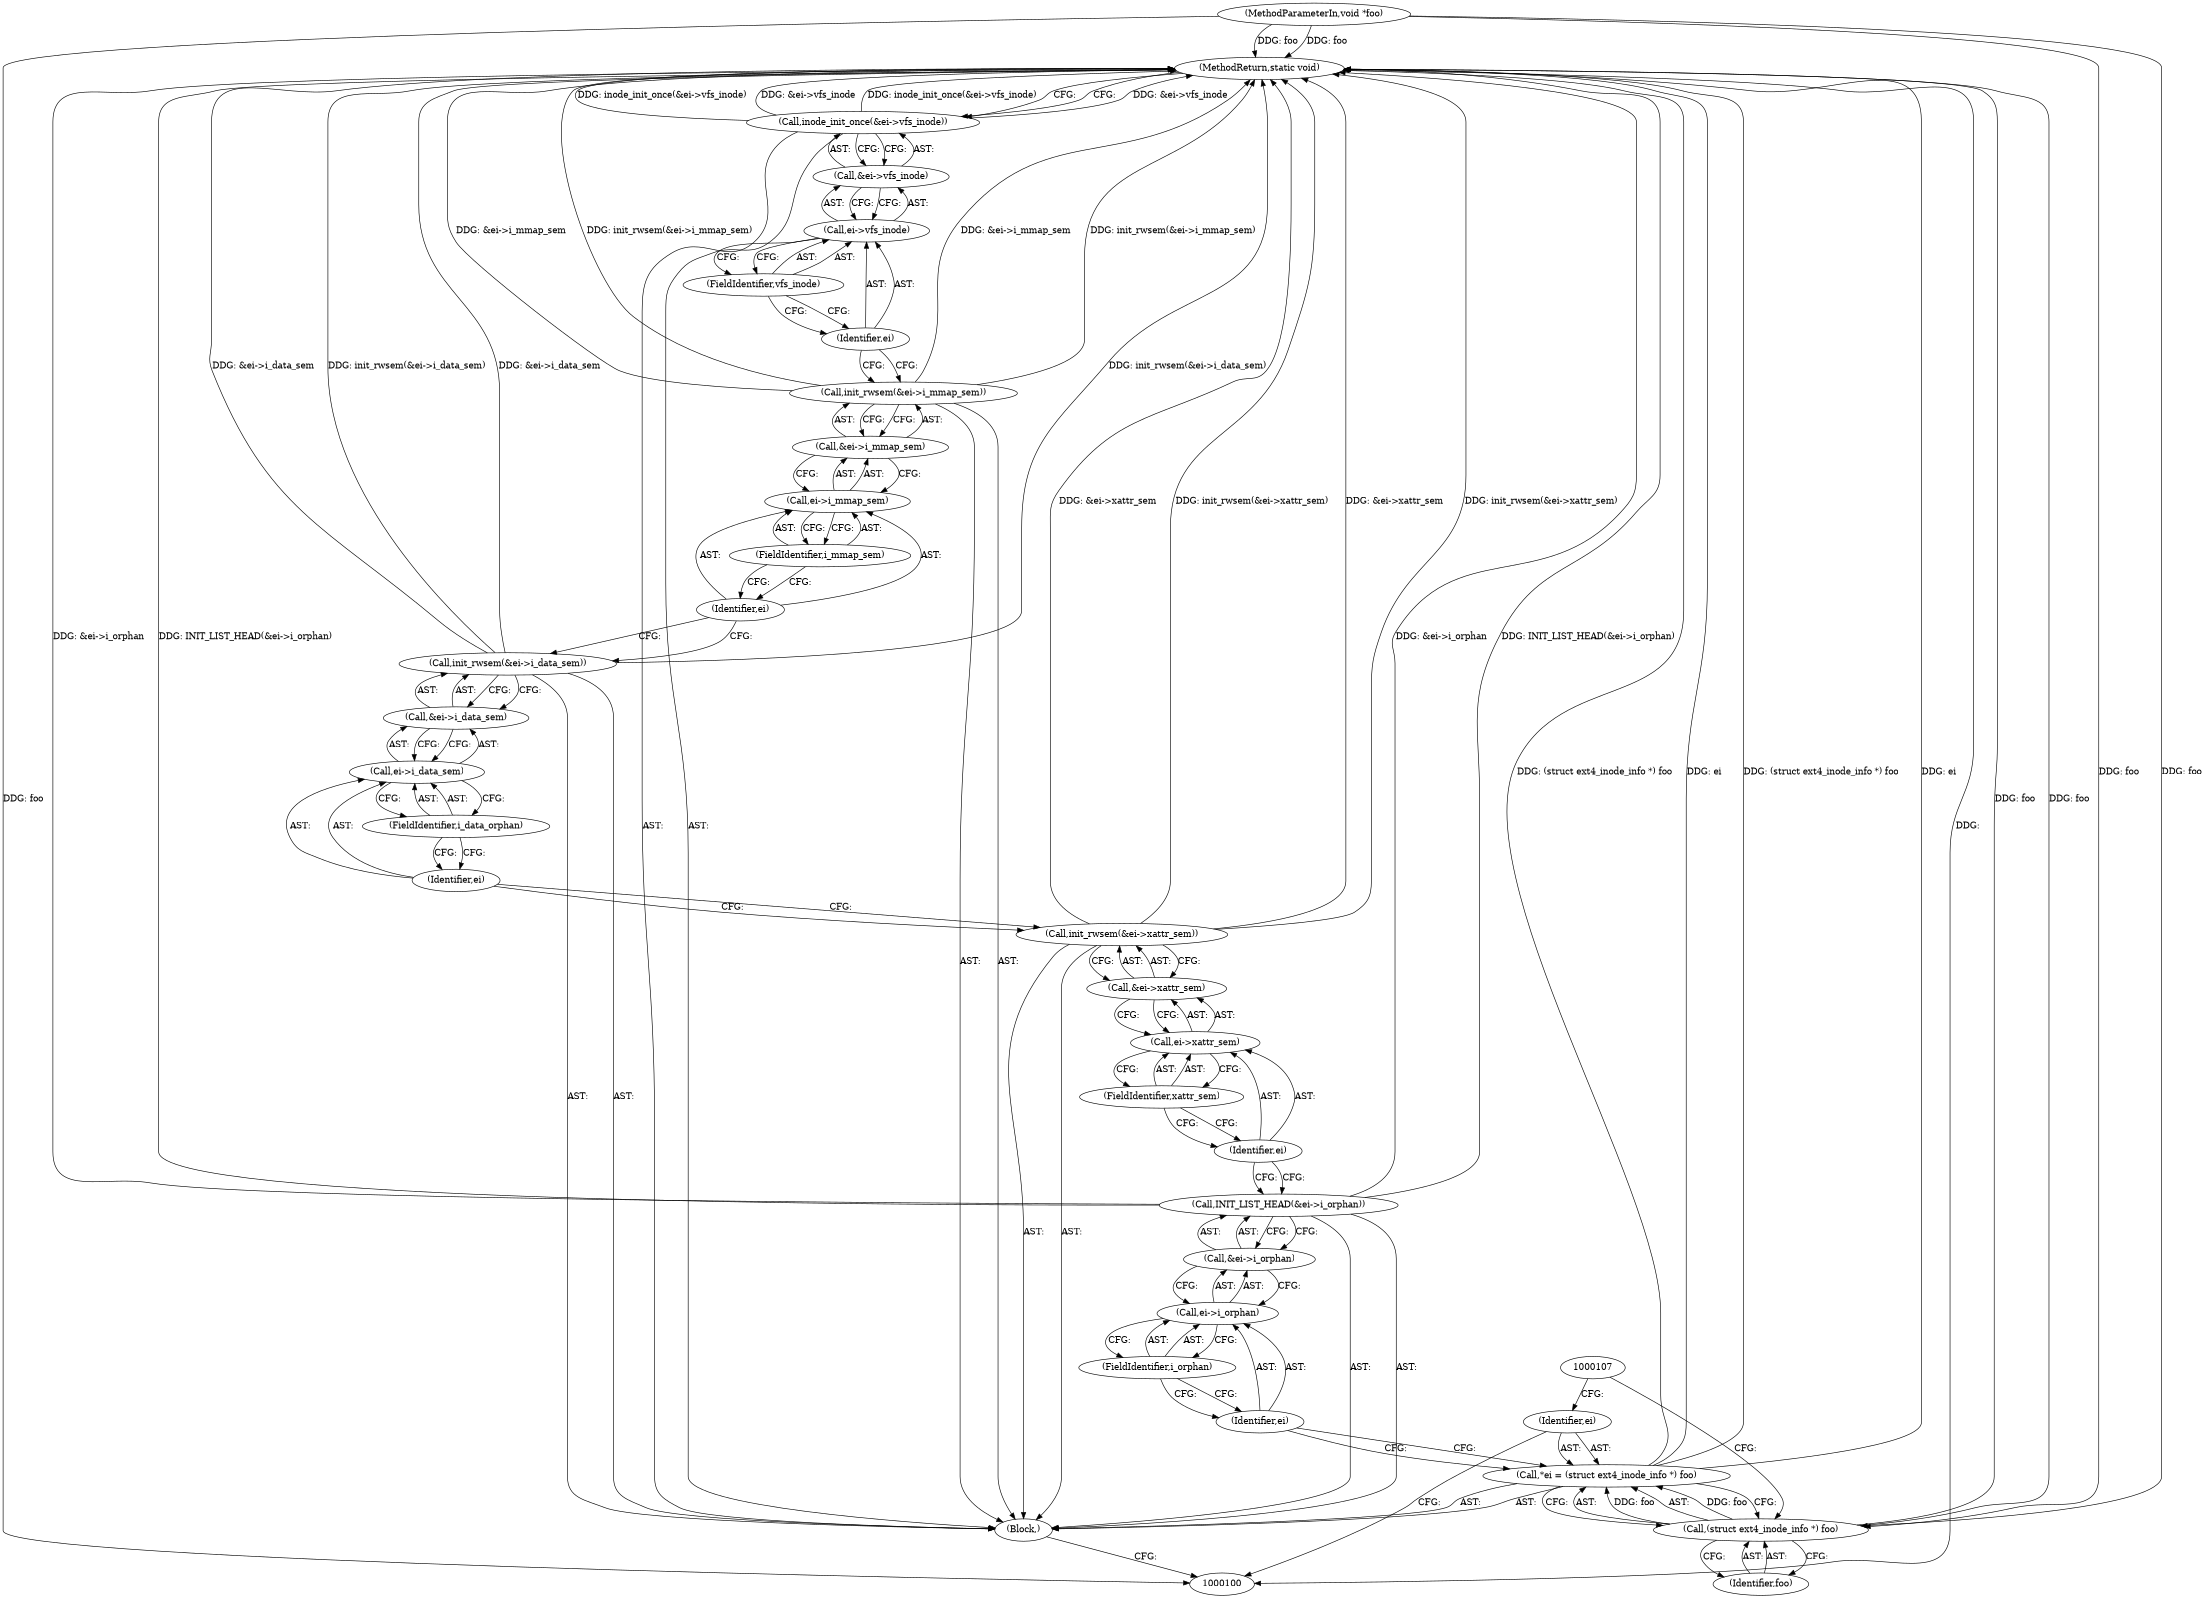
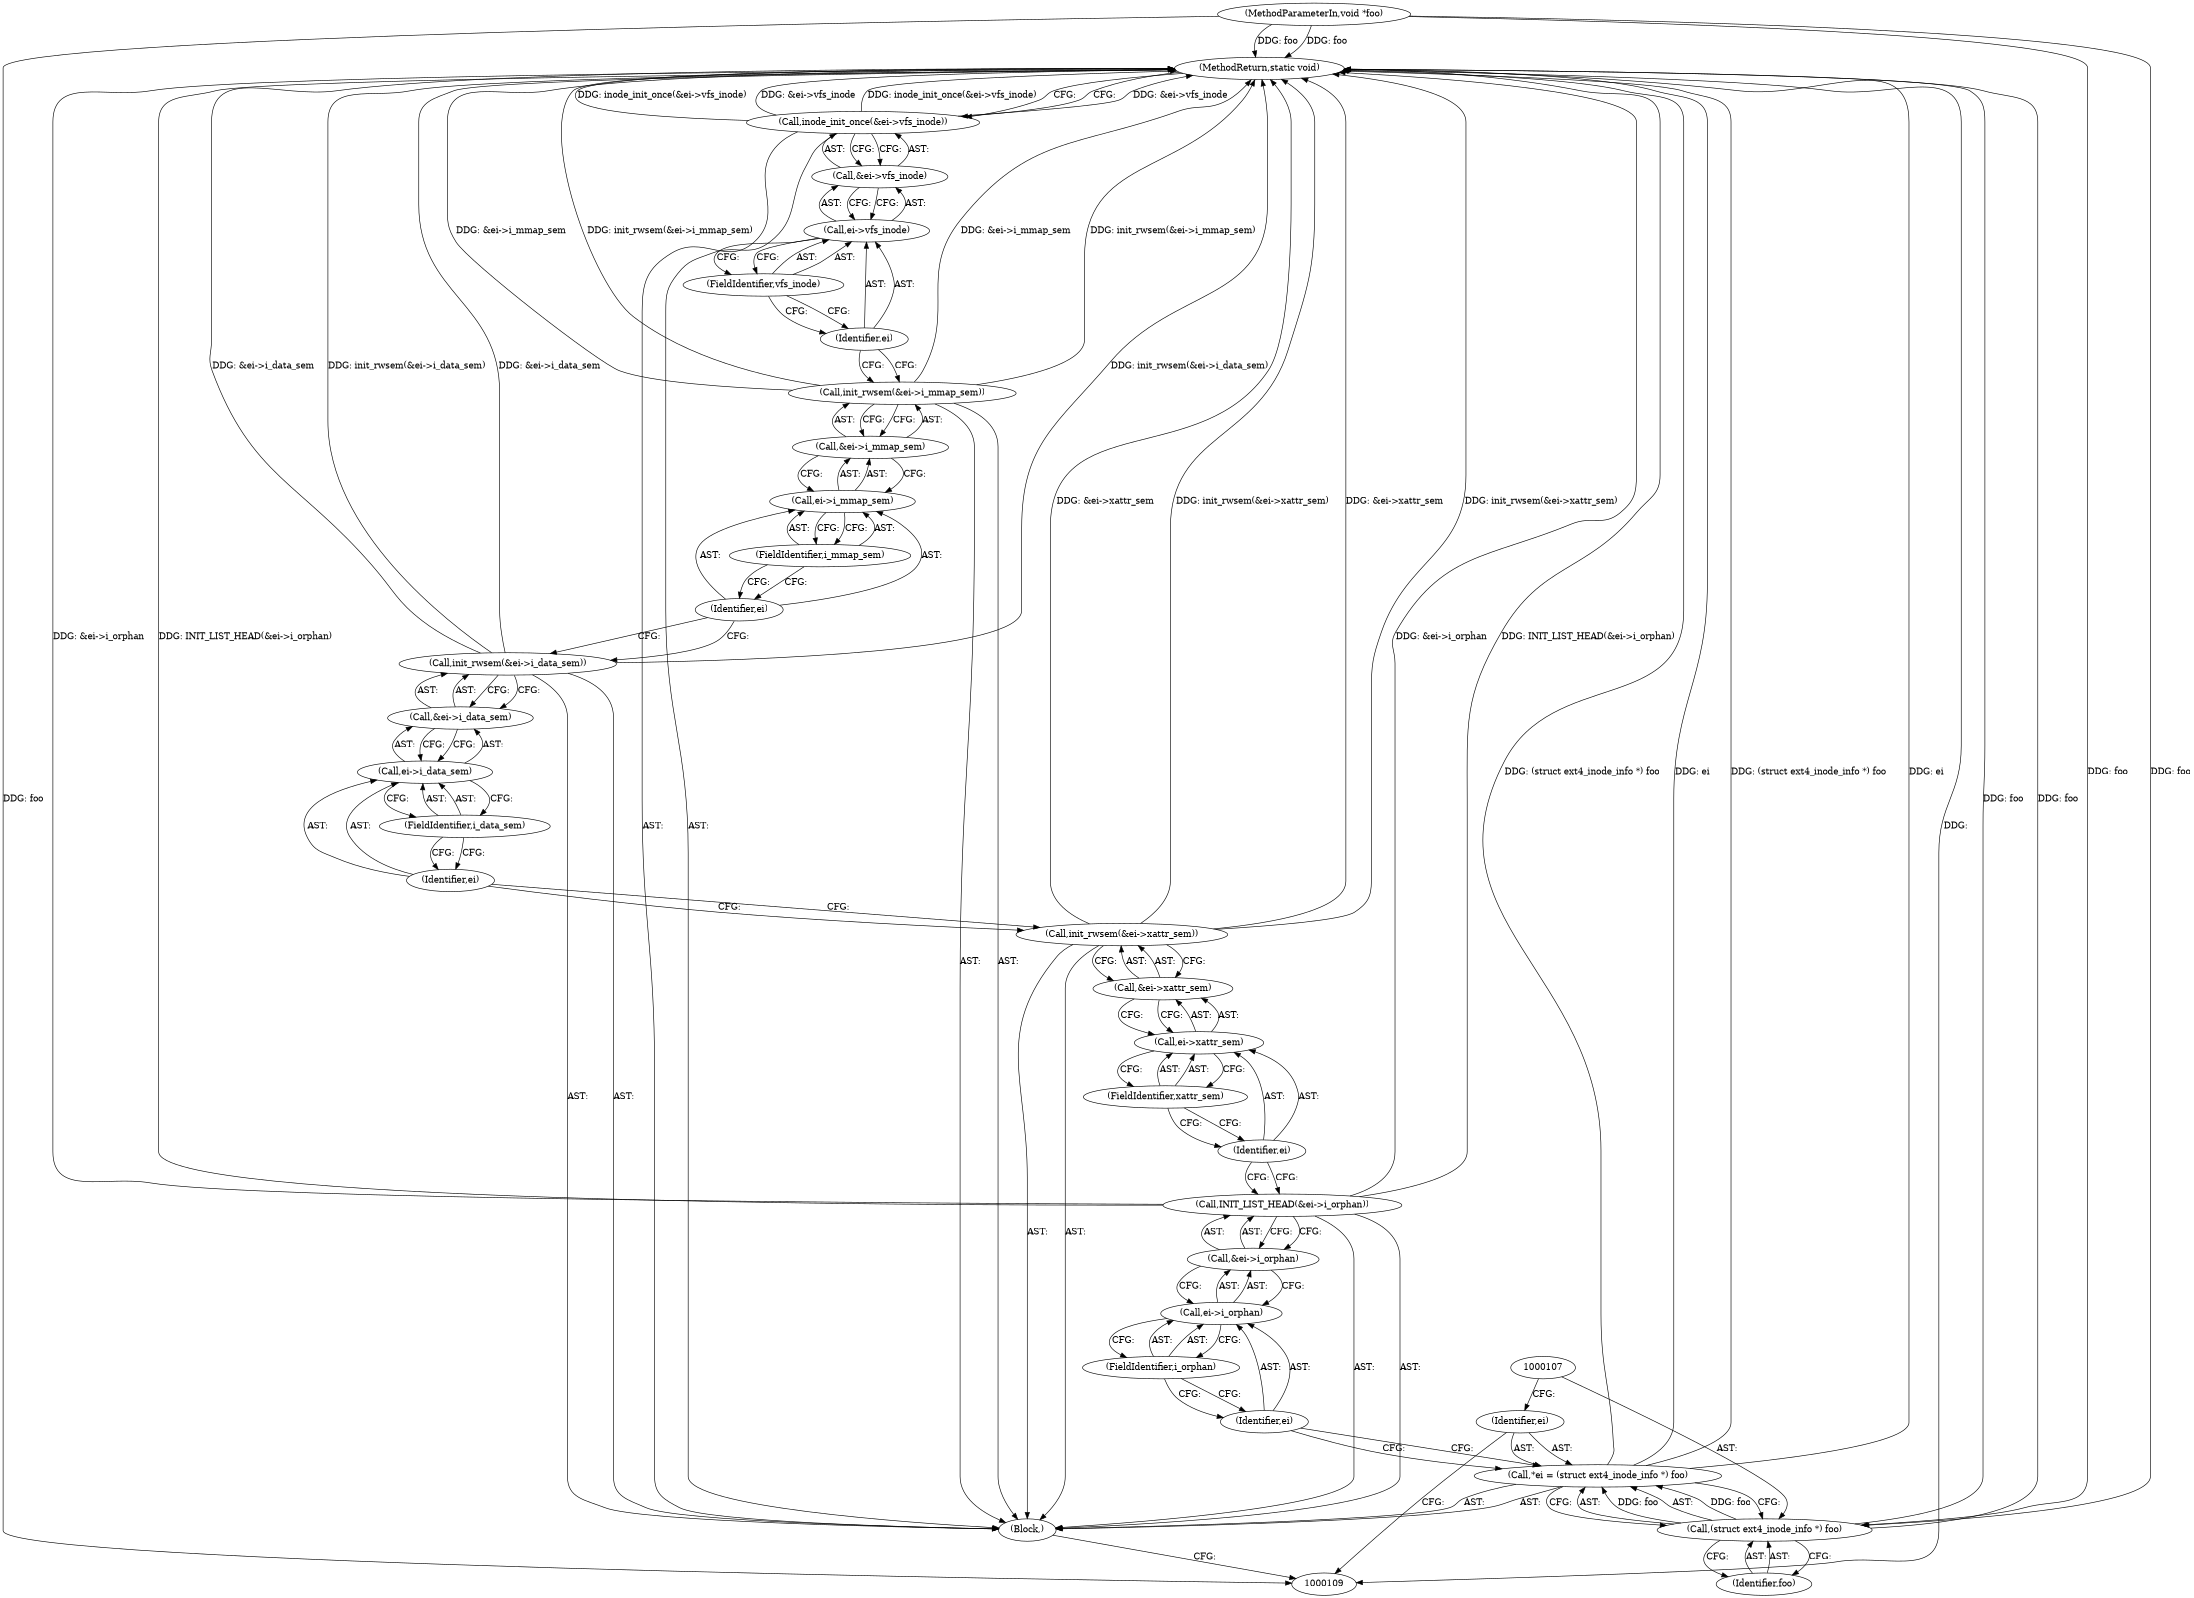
(456, 826) -> (465, 826)
(1747, 1449) -> (1729, 1449)
(1222, 1584) -> (1324, 1584)
